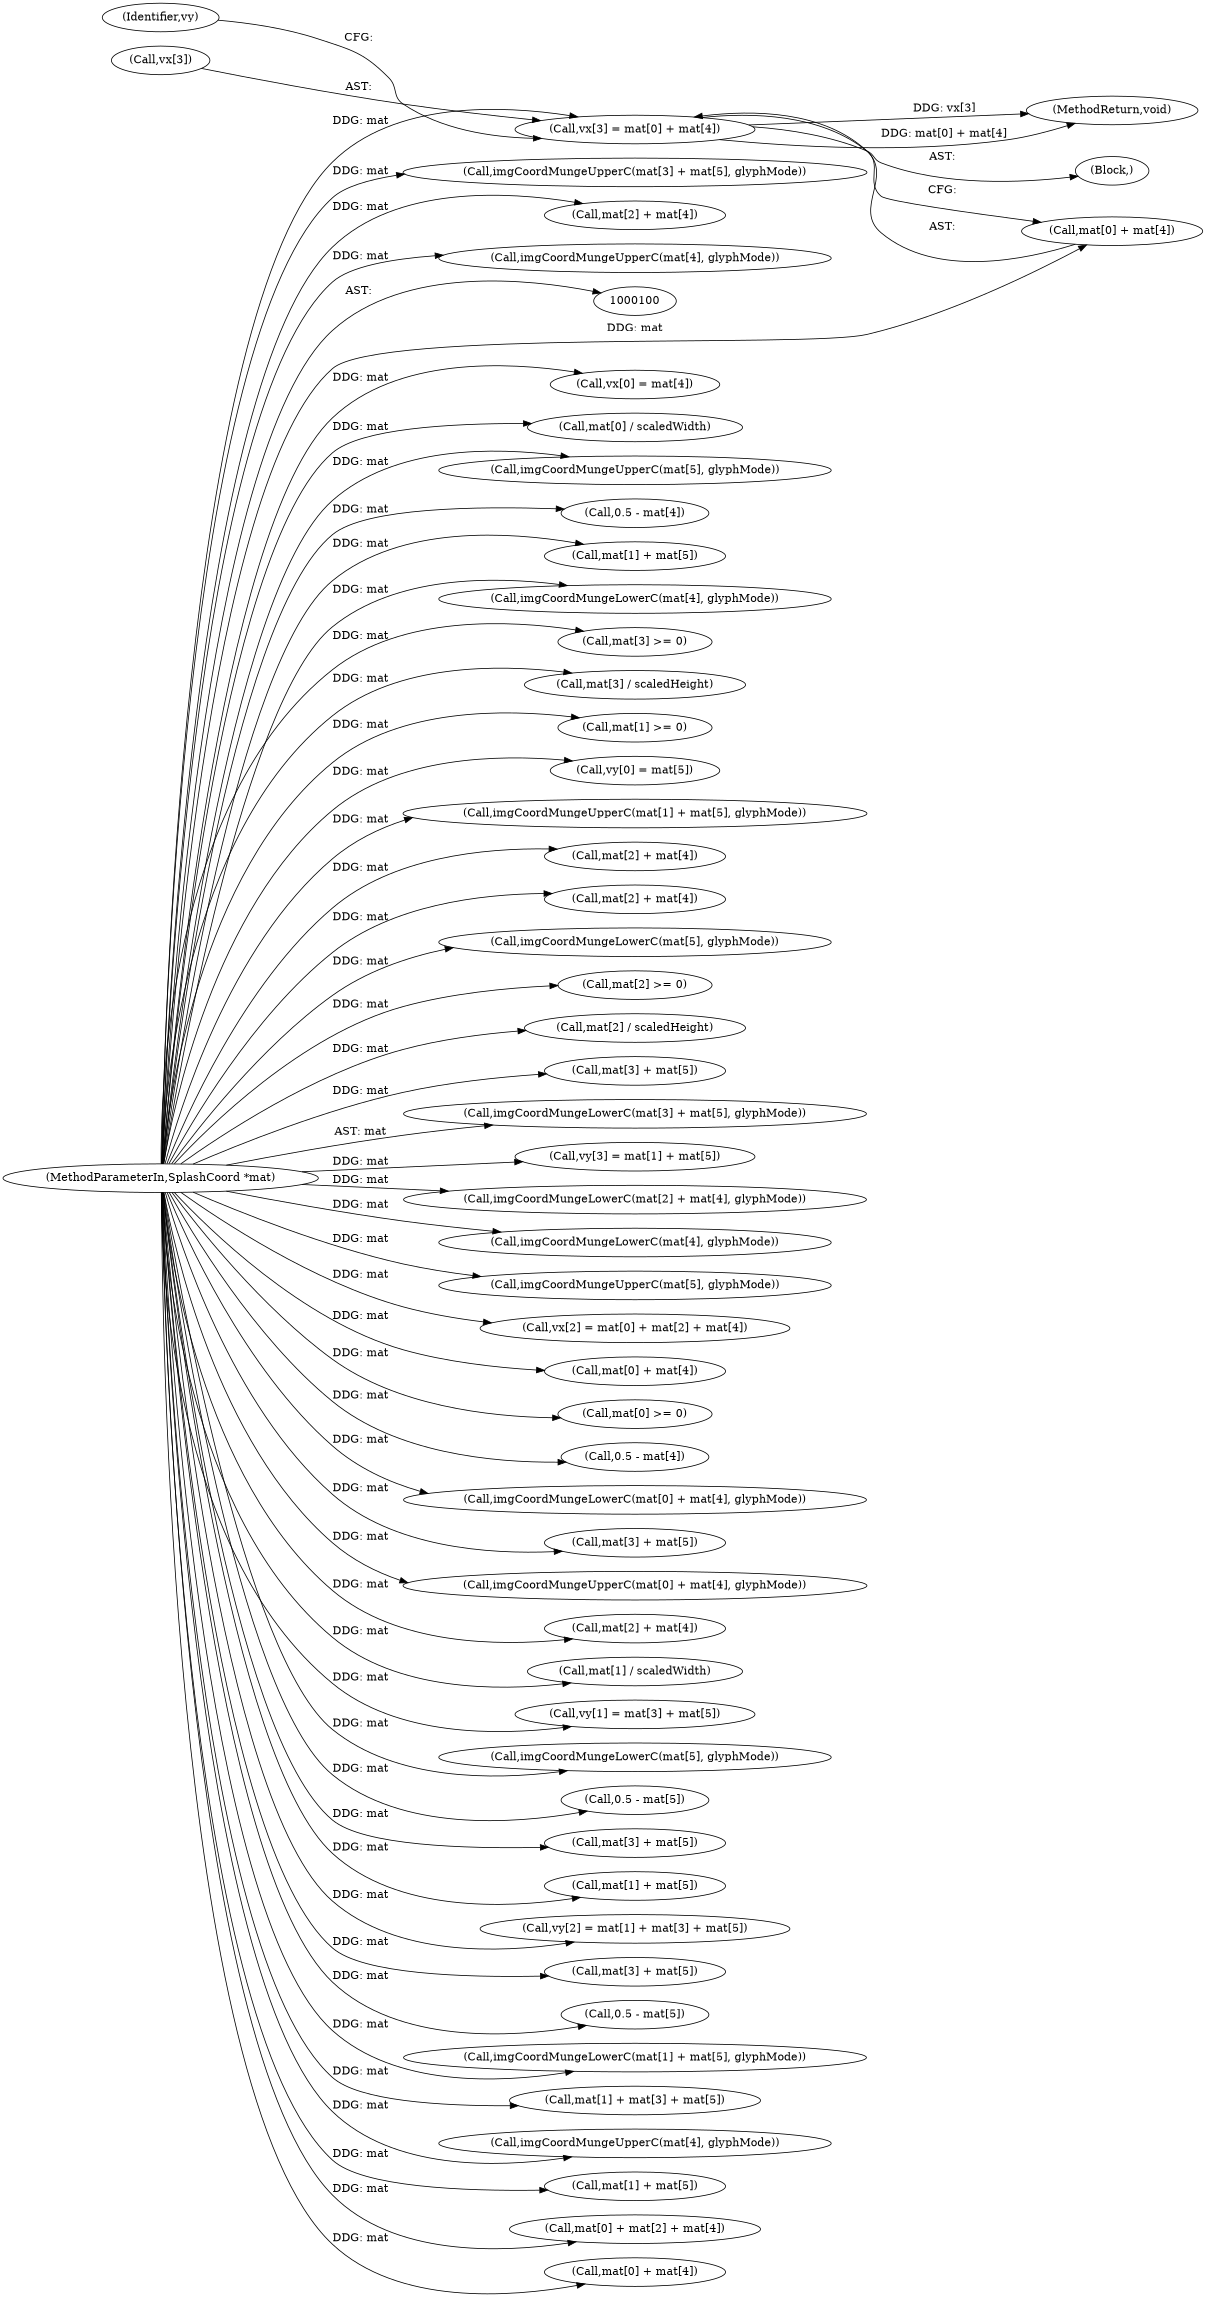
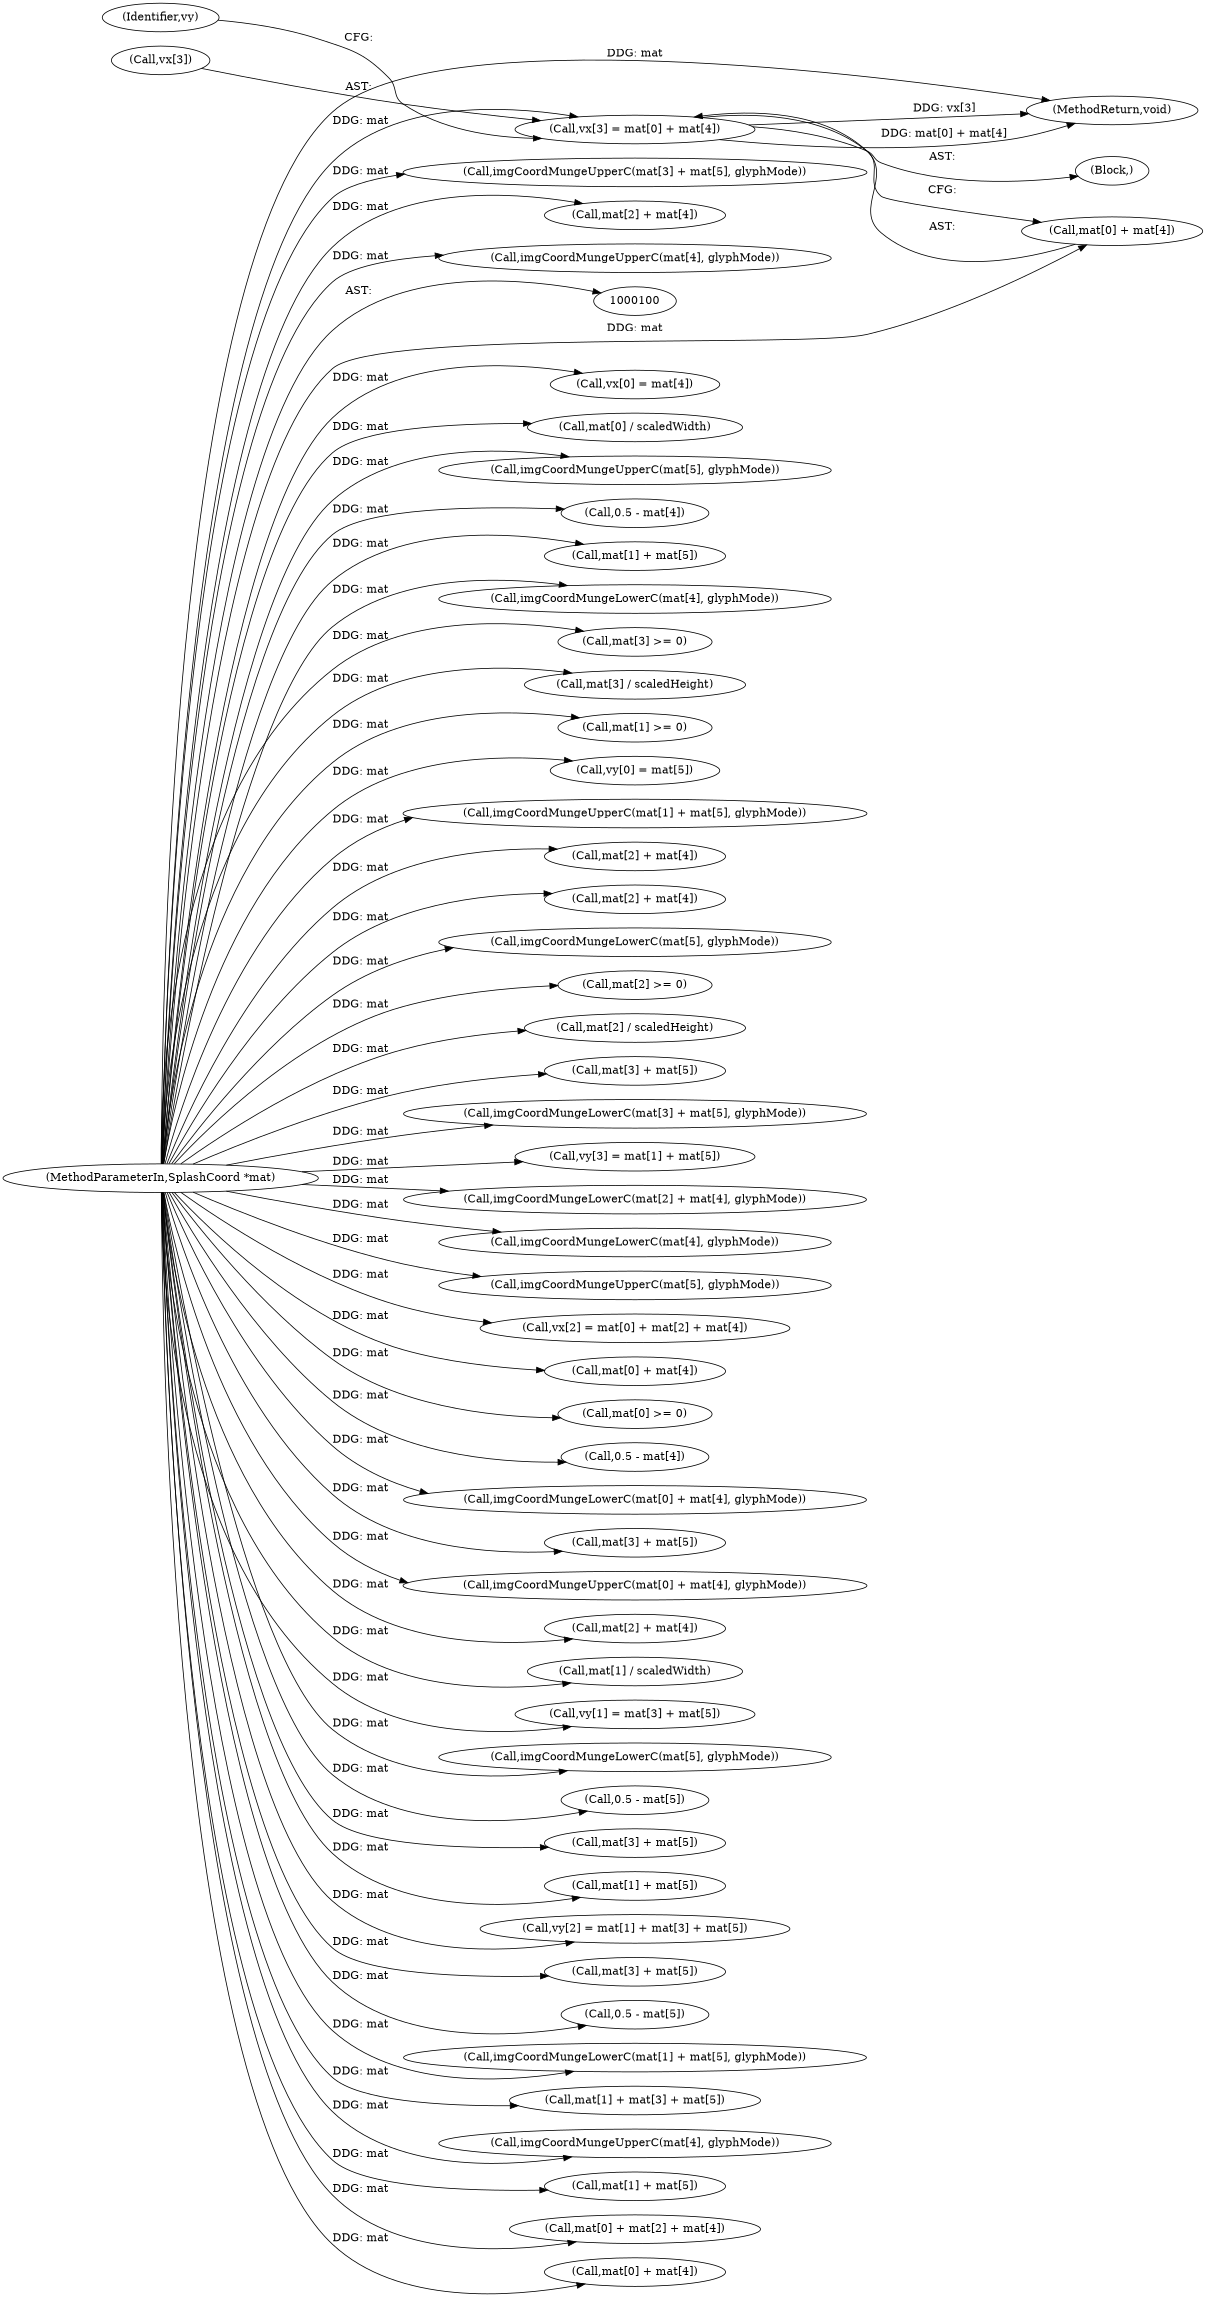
none -> (253, 271)
(361, 1132) -> (361, 1132)
